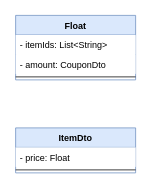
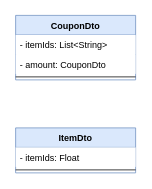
(75, 26) -> (75, 26)
(49, 158) -> (54, 158)
